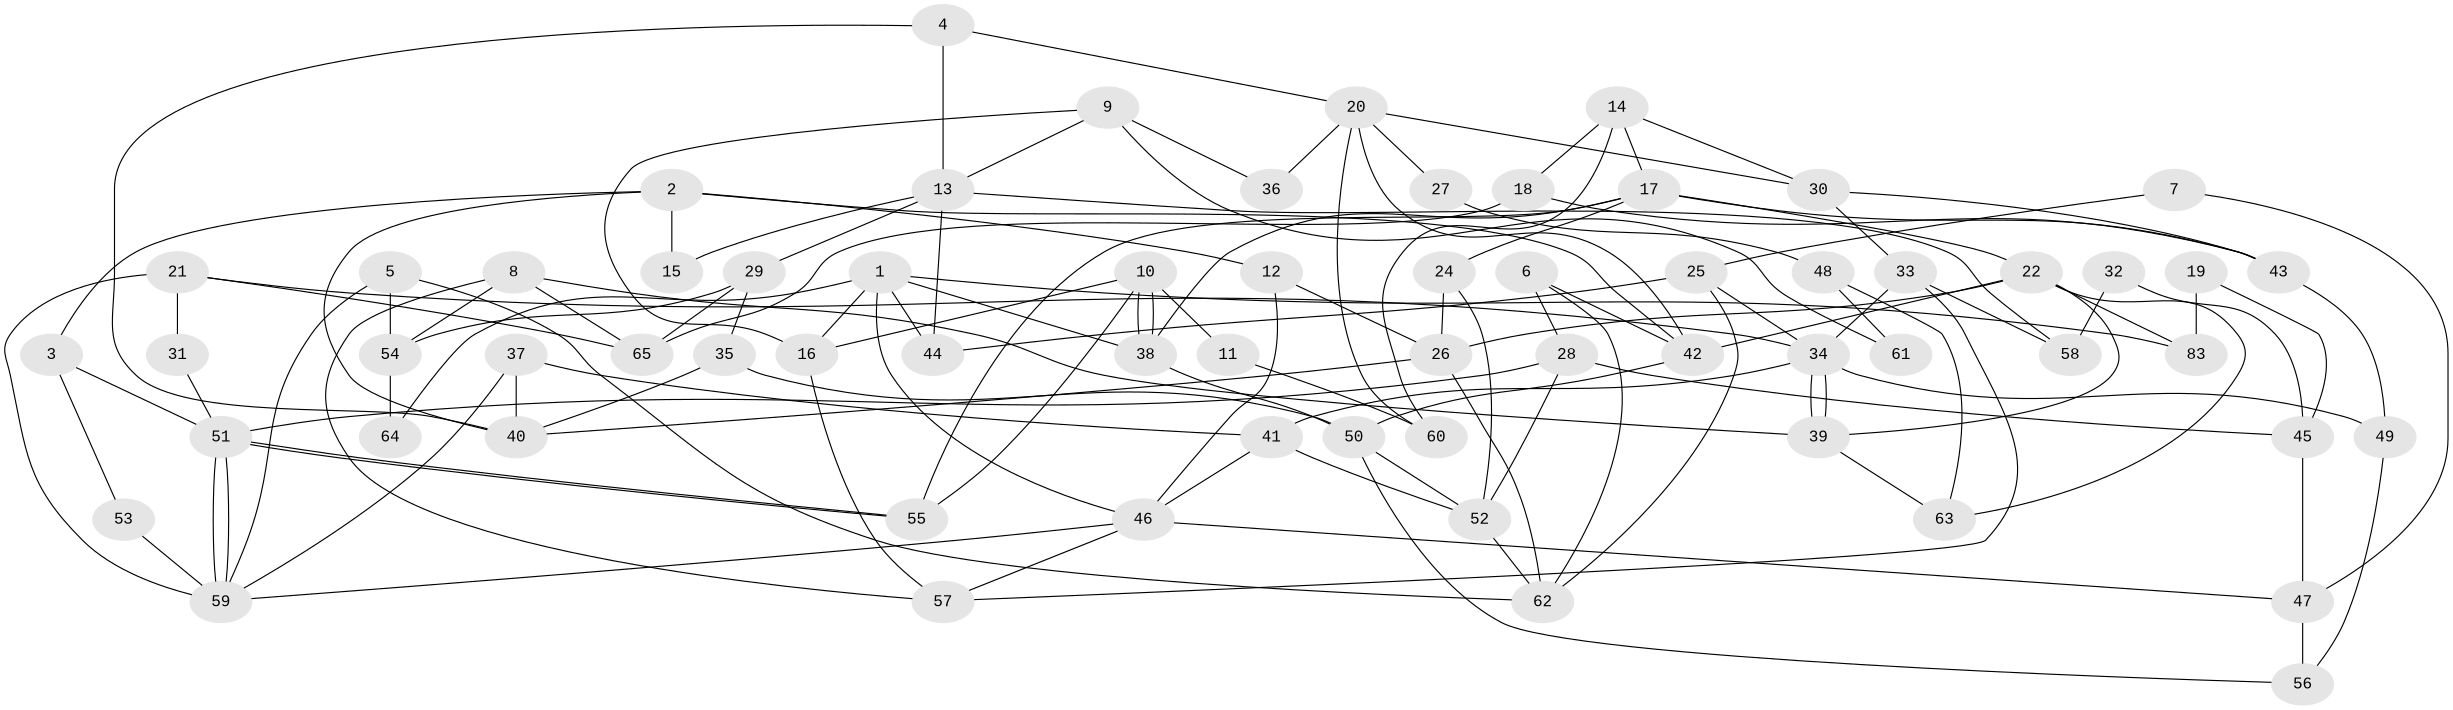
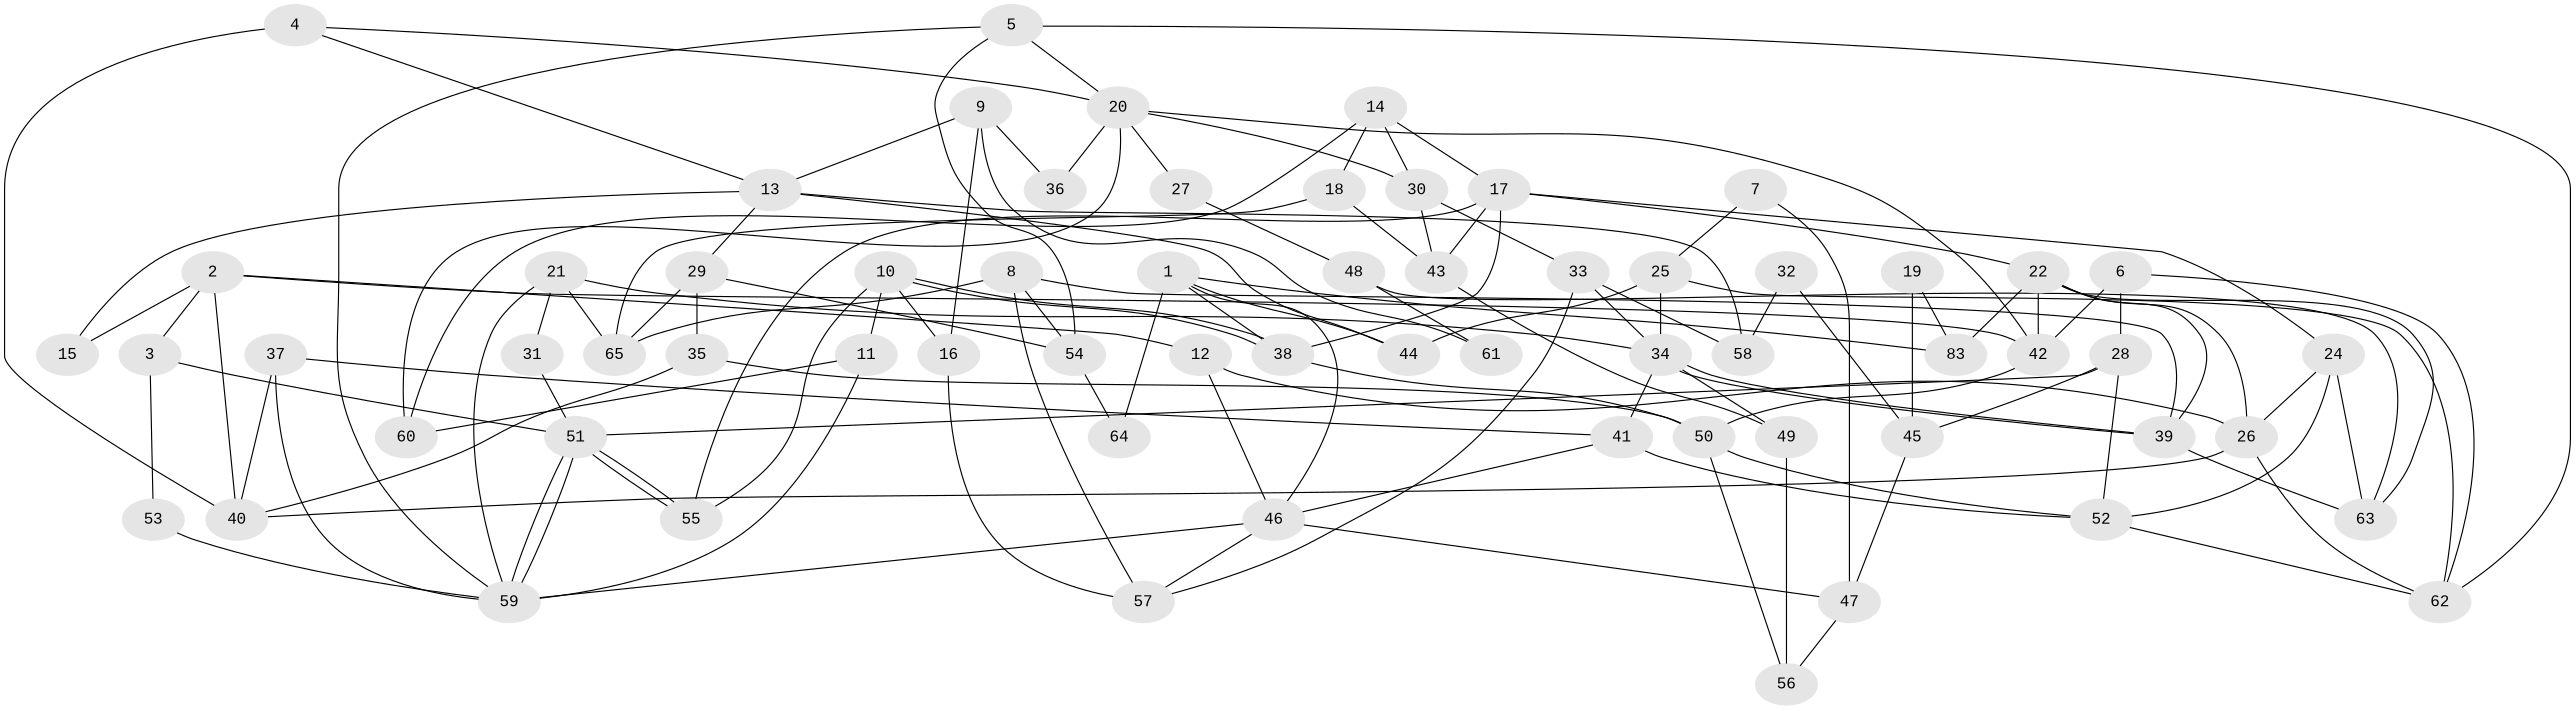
none -> (1065, 66)
(837, 321) -> none
none -> (2350, 437)
none -> (736, 538)
